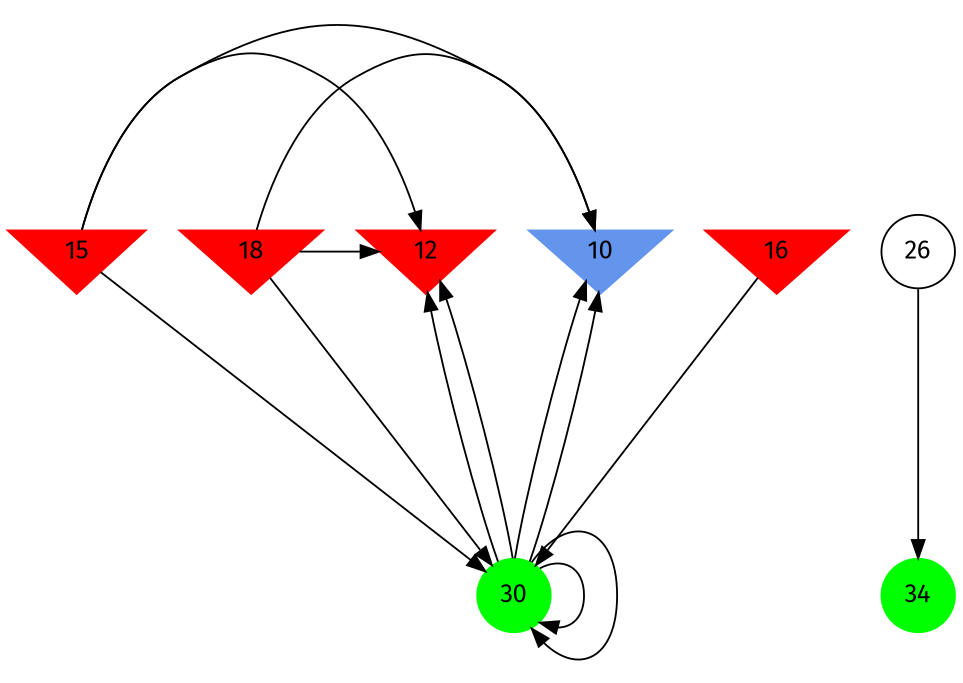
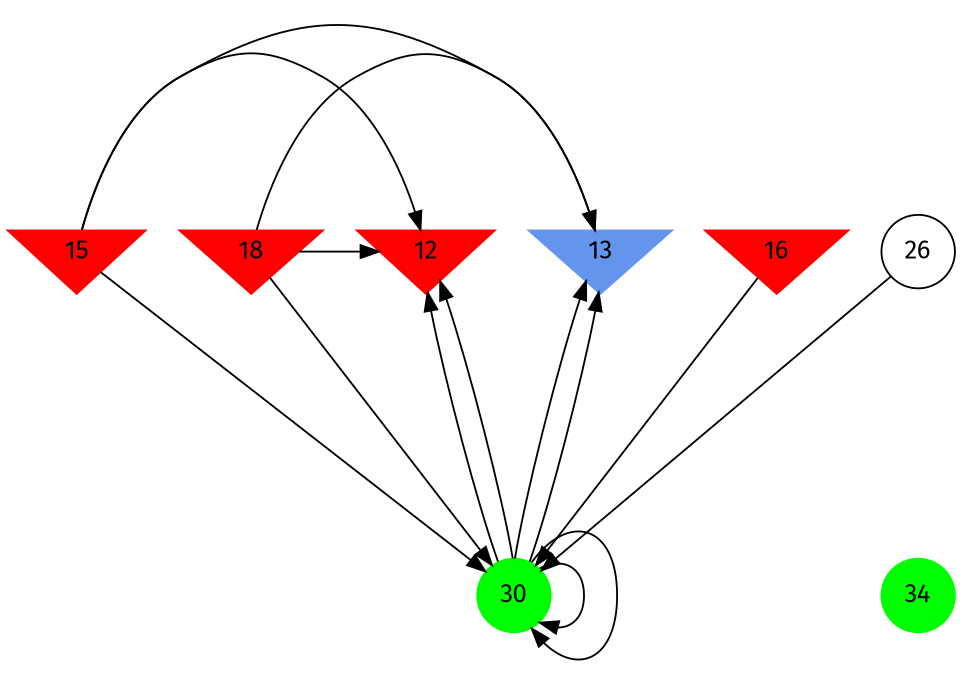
(600, 252) -> (600, 252)
(918, 414) -> (723, 418)
